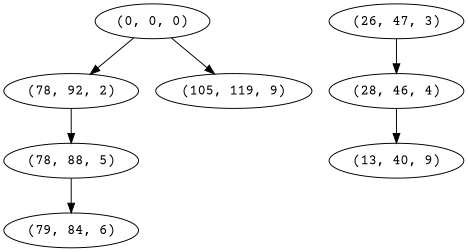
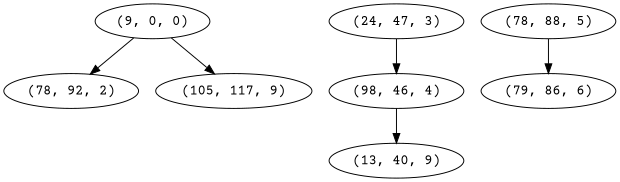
(153, 21) -> (153, 21)
(396, 21) -> (396, 21)
(234, 91) -> (234, 91)
(396, 91) -> (396, 91)
(71, 121) -> none
(71, 230) -> (548, 91)
